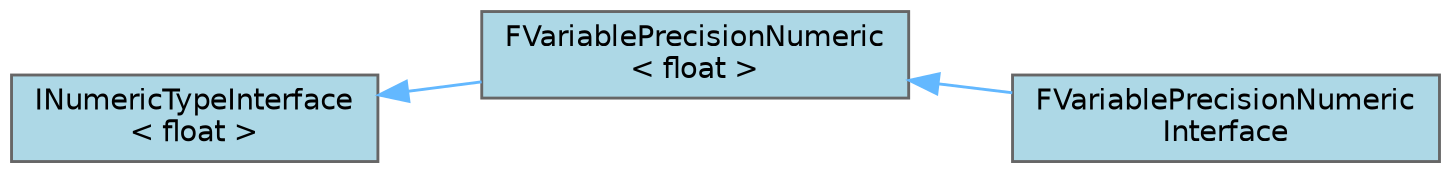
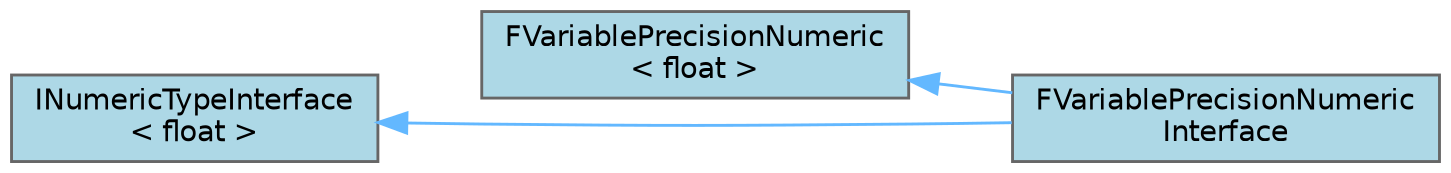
(445, 87) -> (709, 125)
